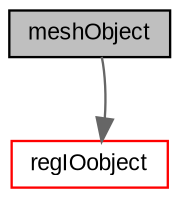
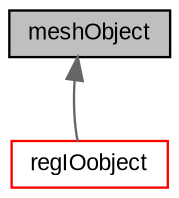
(105, 88) -> (74, 111)
